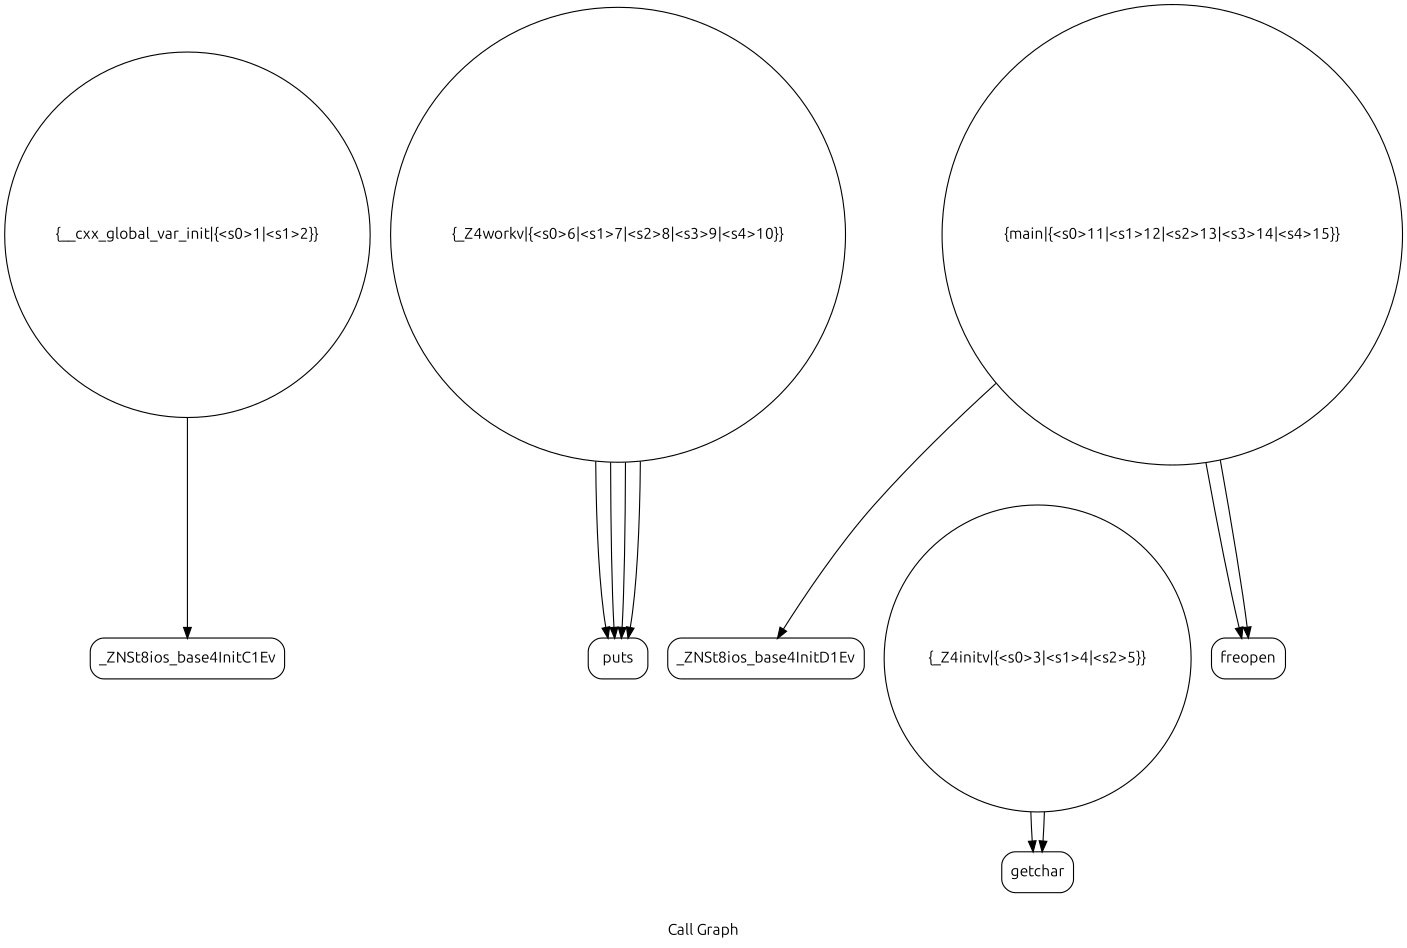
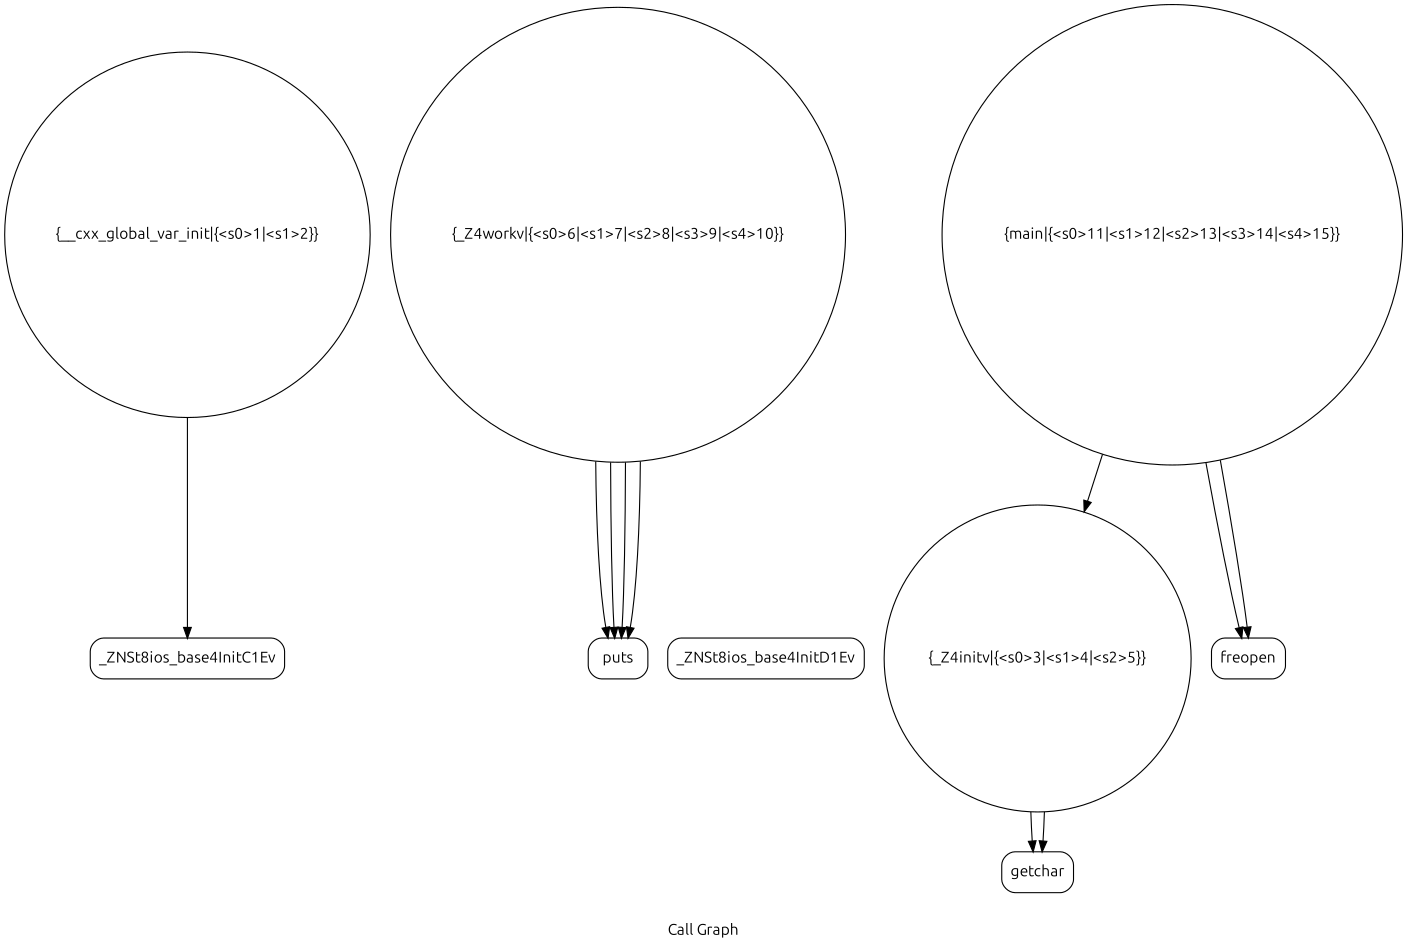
(880, 498) -> (1095, 478)
